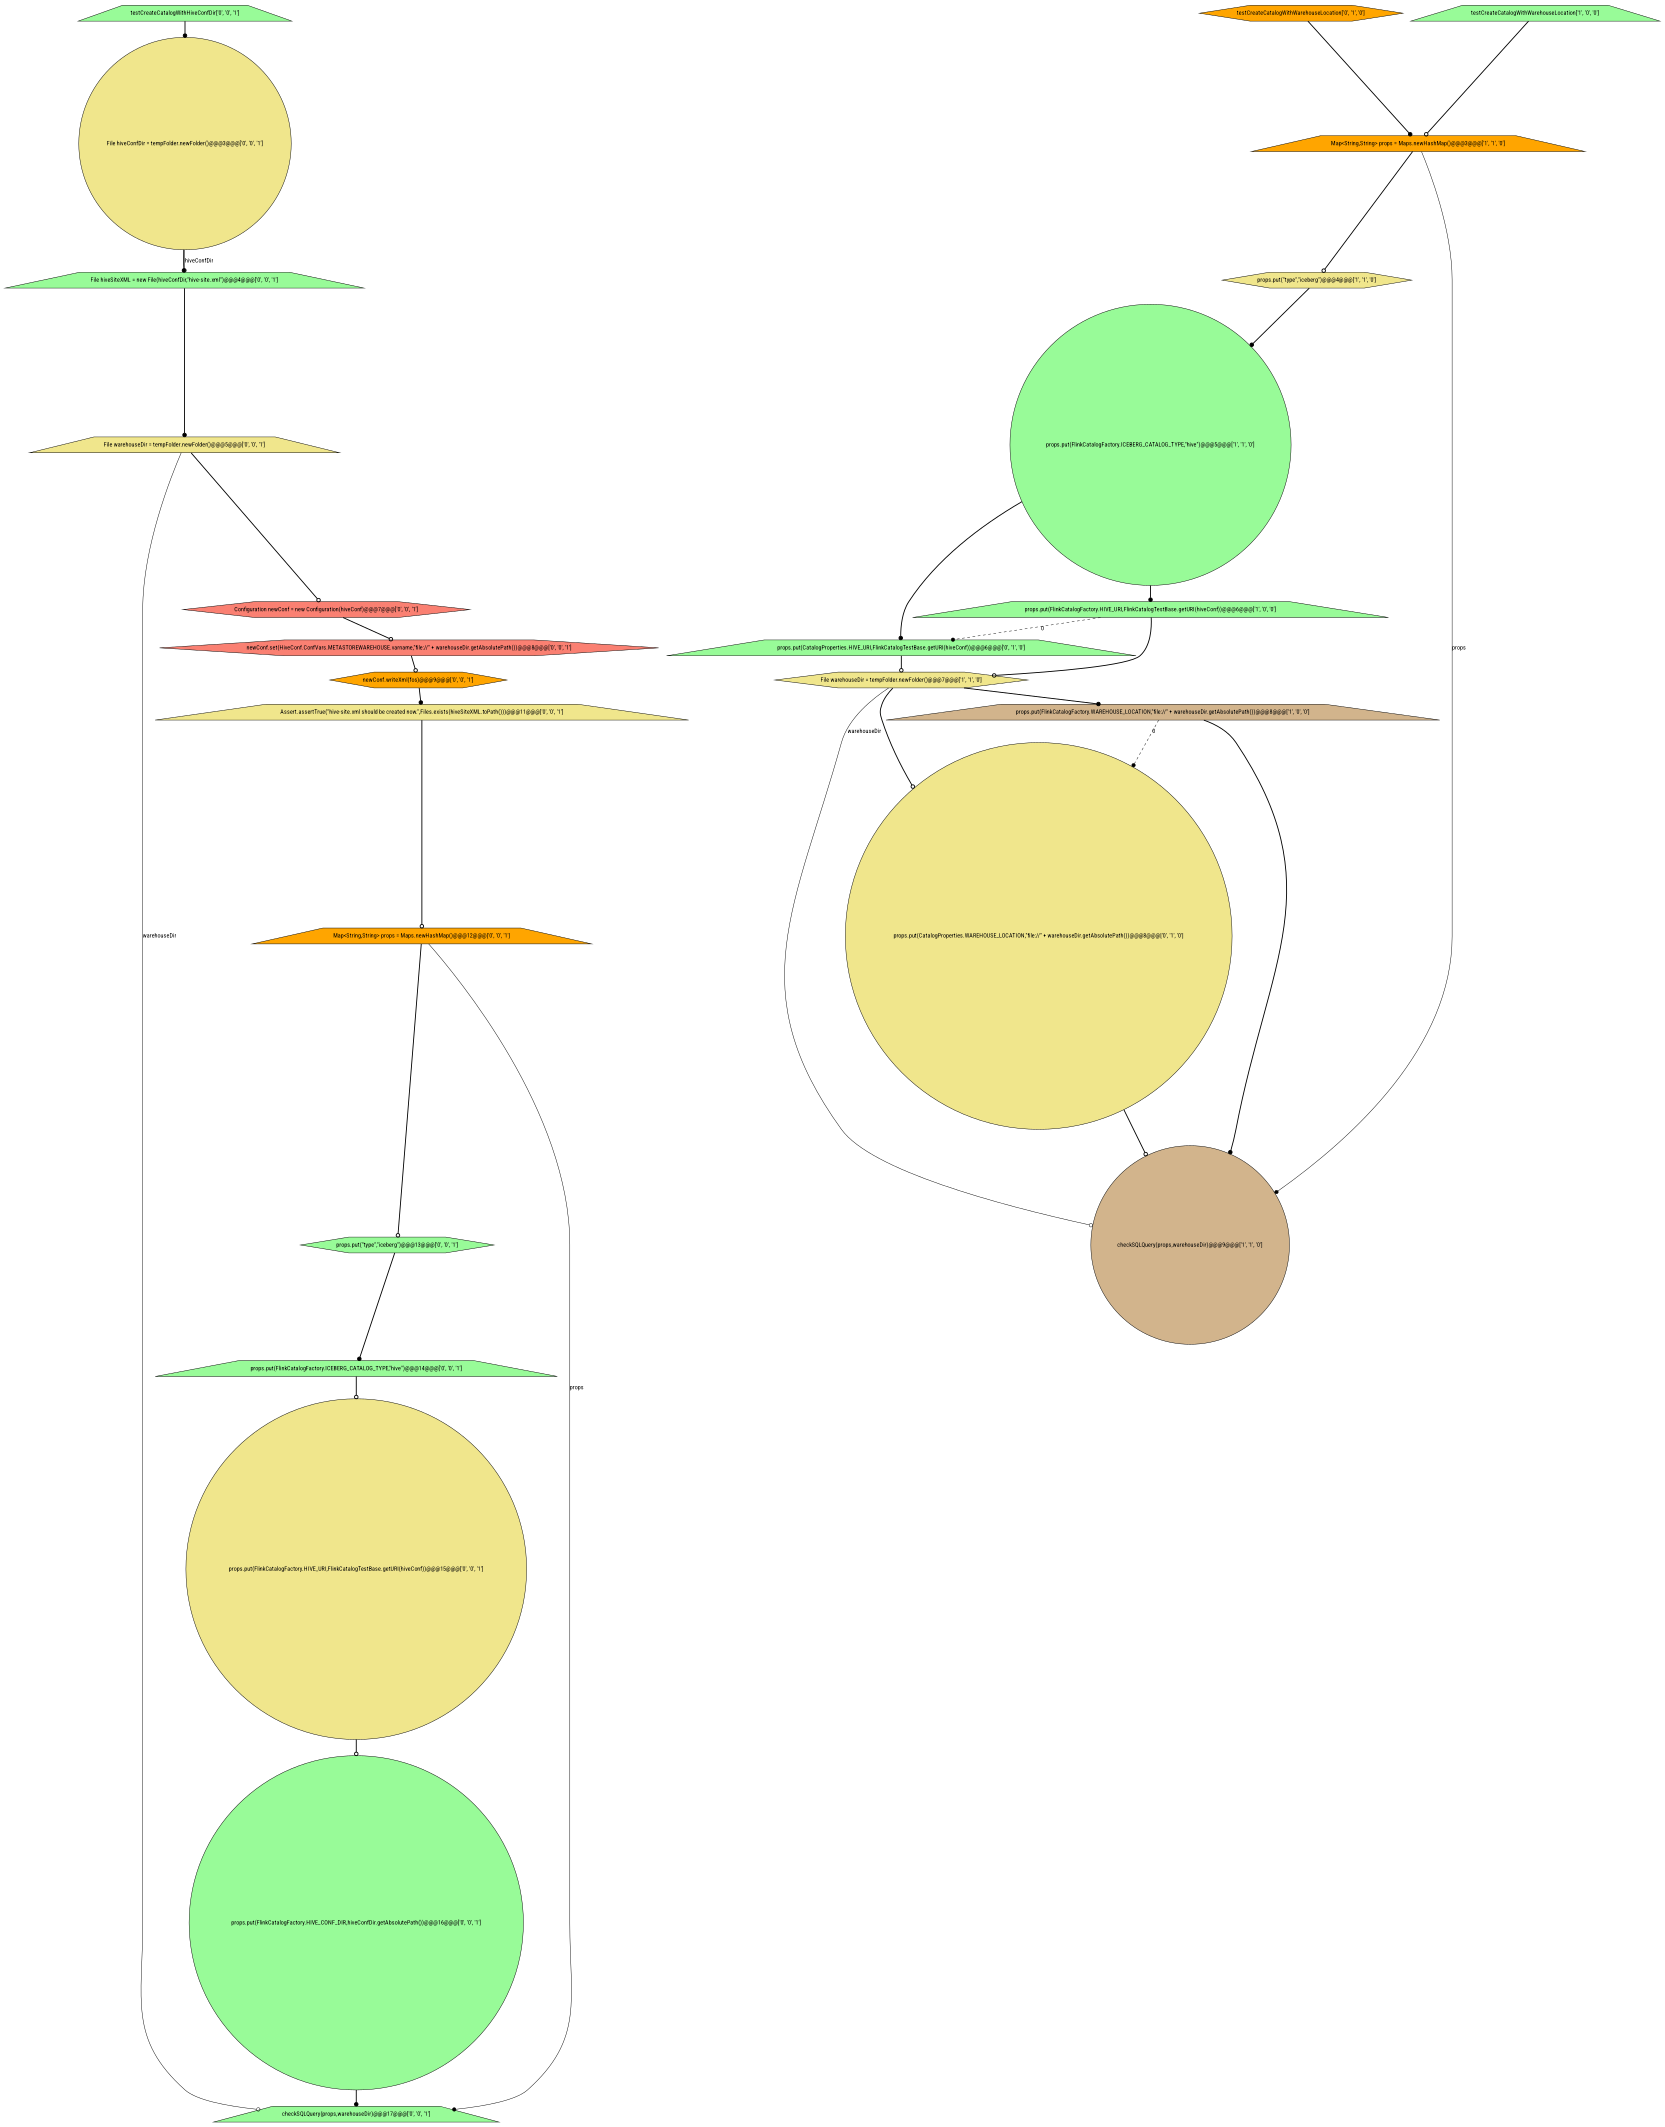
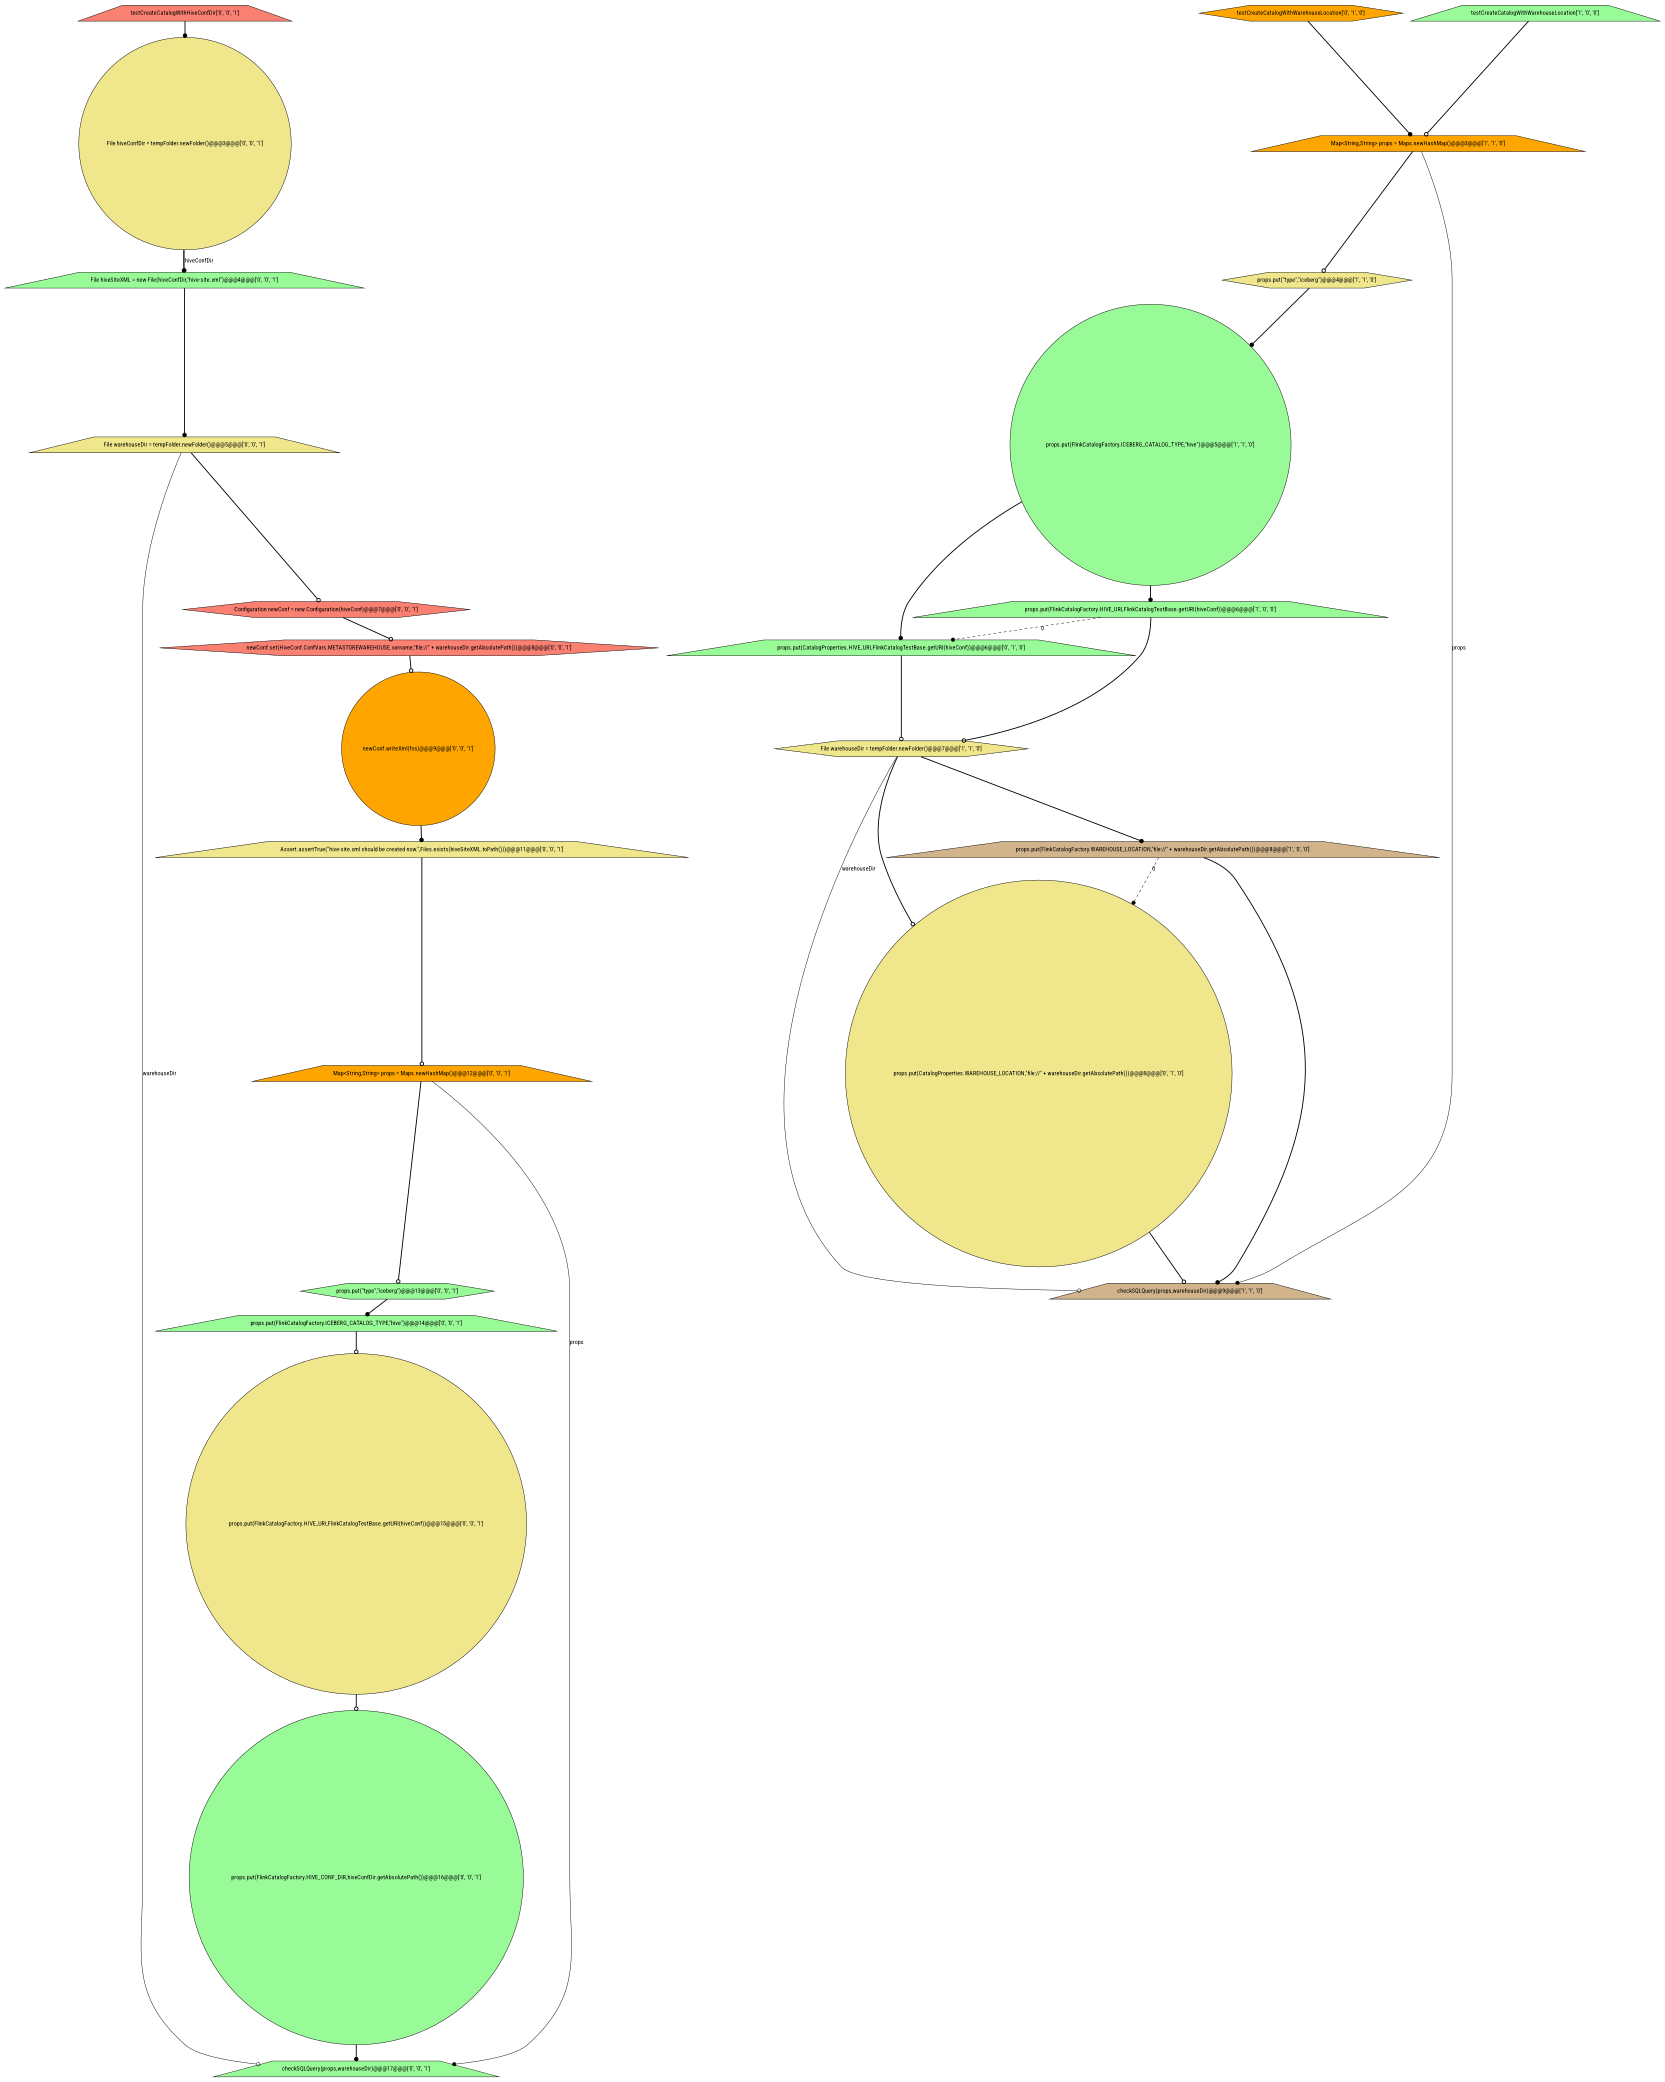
(185, 13) -> (185, 13)
(418, 680) -> (418, 749)
(1190, 1245) -> (1190, 1291)
